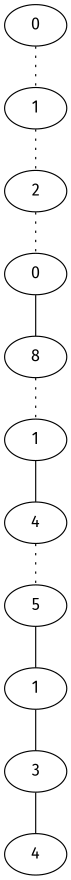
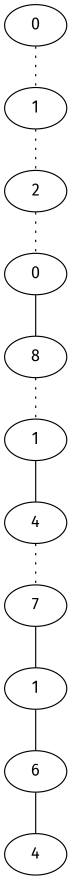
(36, 606) -> (36, 606)
(36, 771) -> (36, 771)
